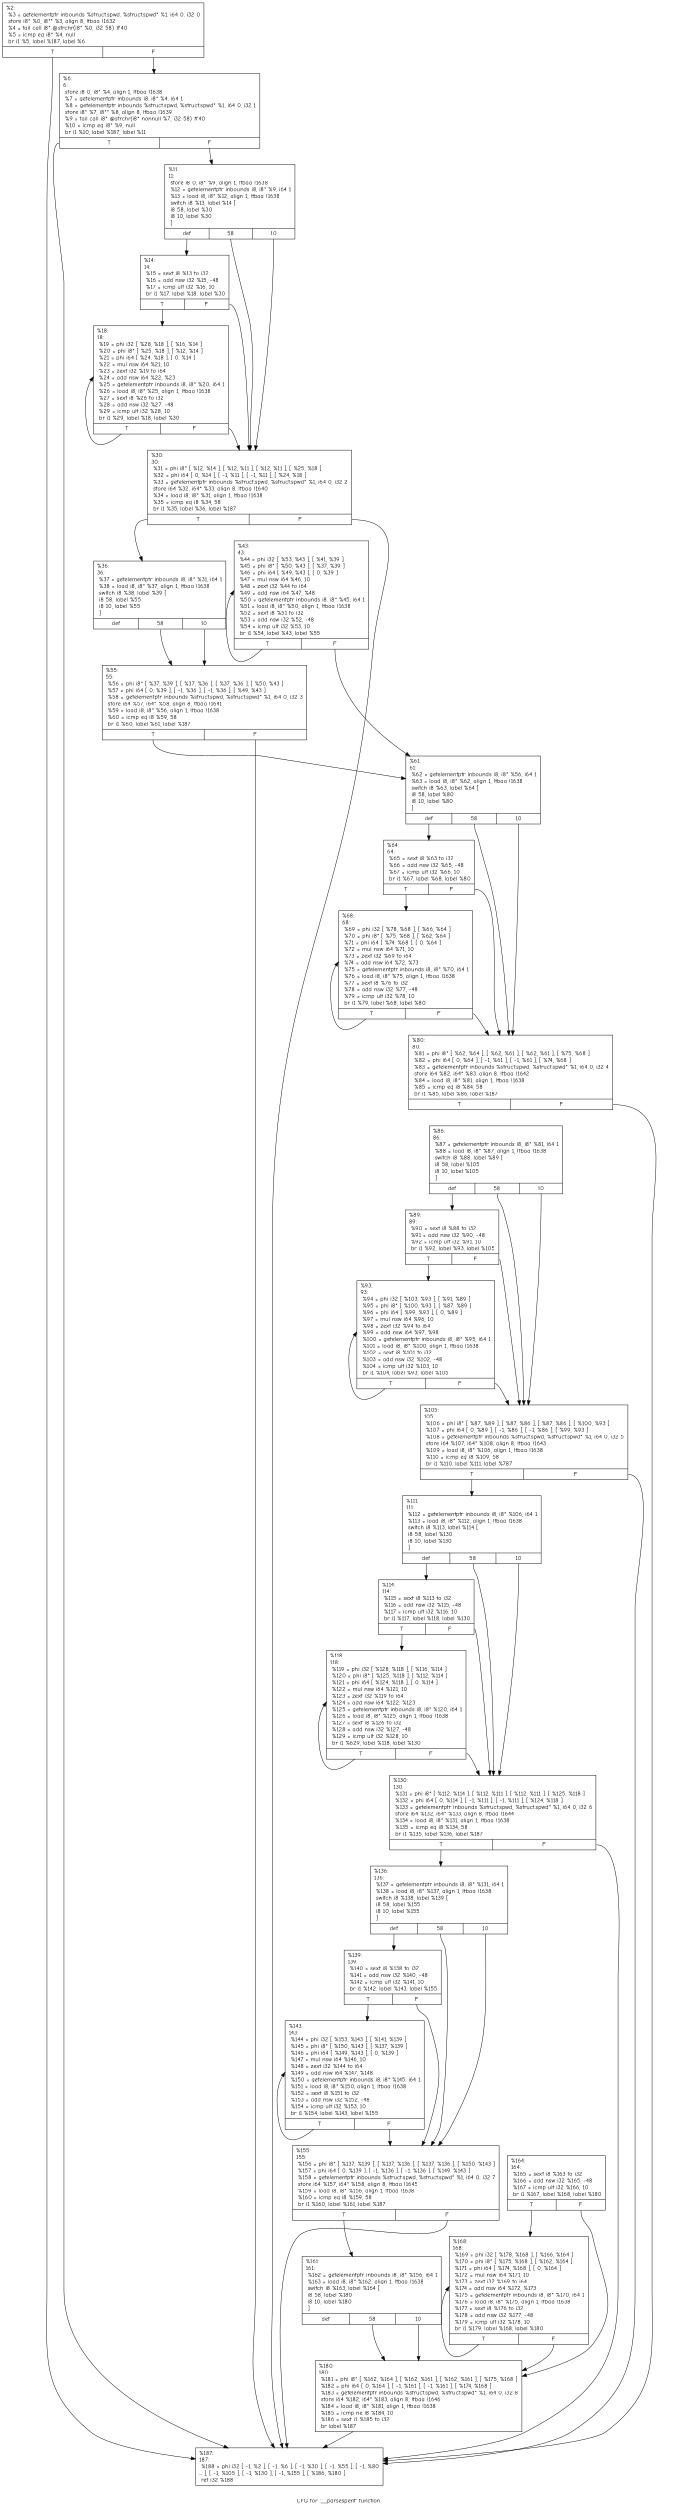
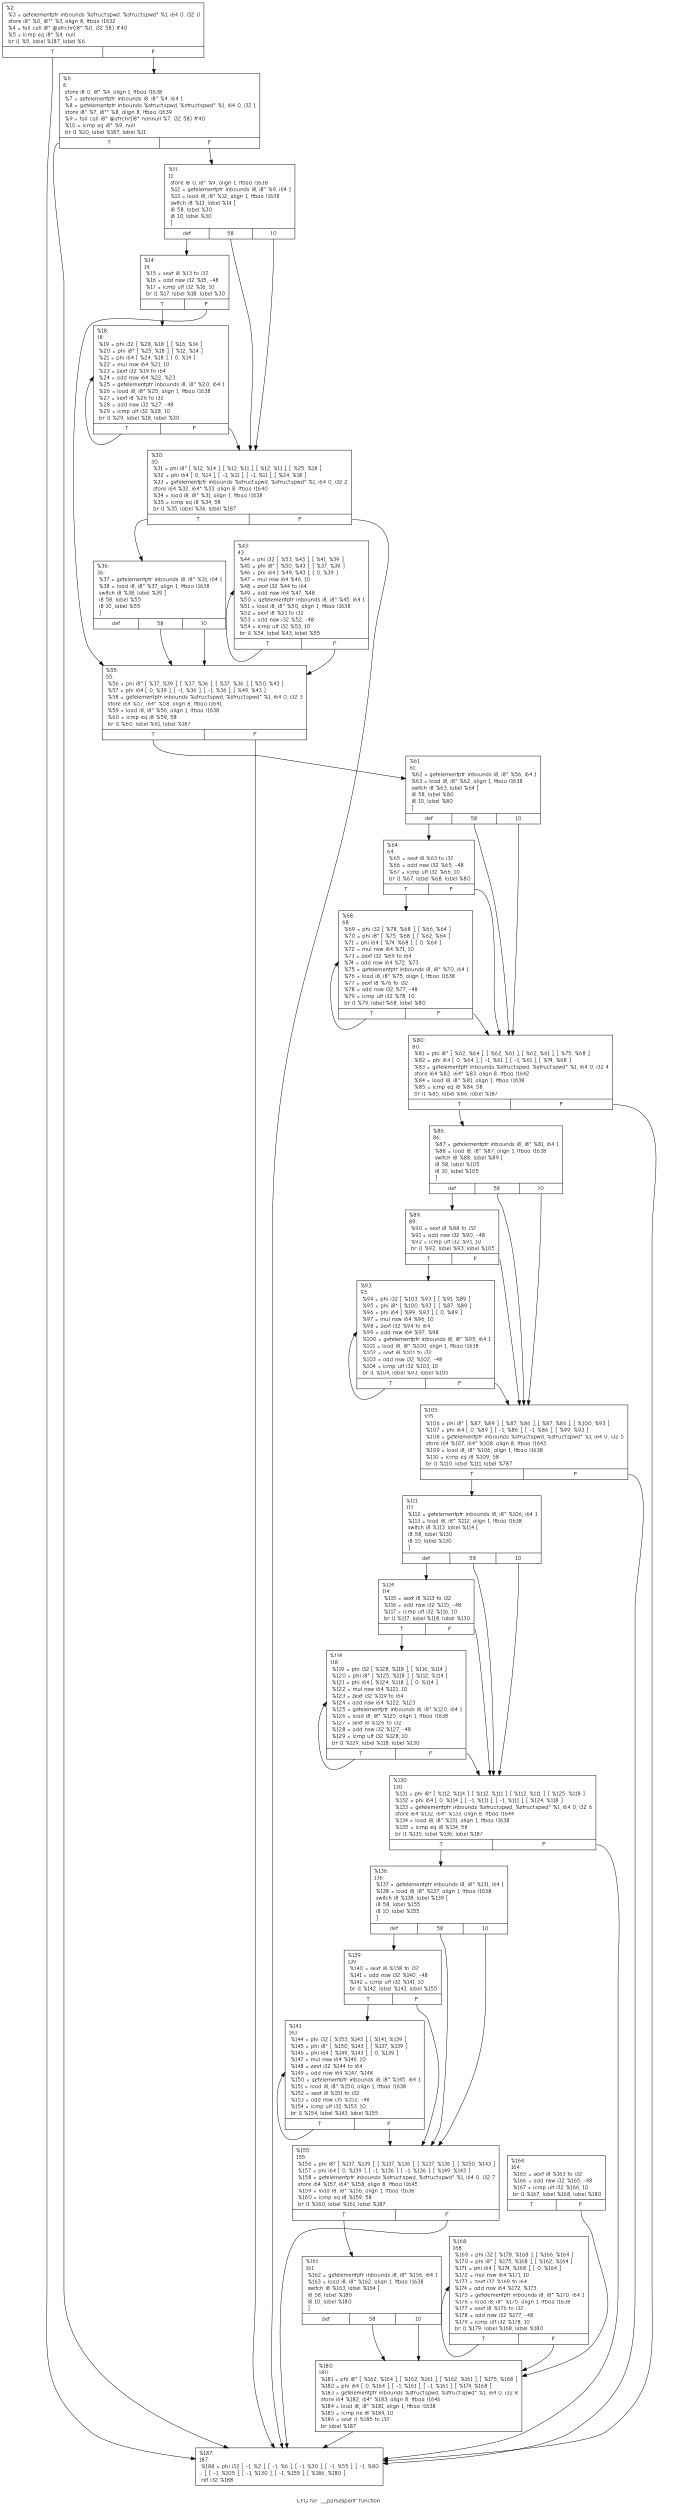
(246, 373) -> (74, 434)
(358, 710) -> (326, 663)
none -> (460, 1116)
(375, 1743) -> (375, 1743)
(329, 2100) -> (329, 2100)
(531, 2221) -> none
